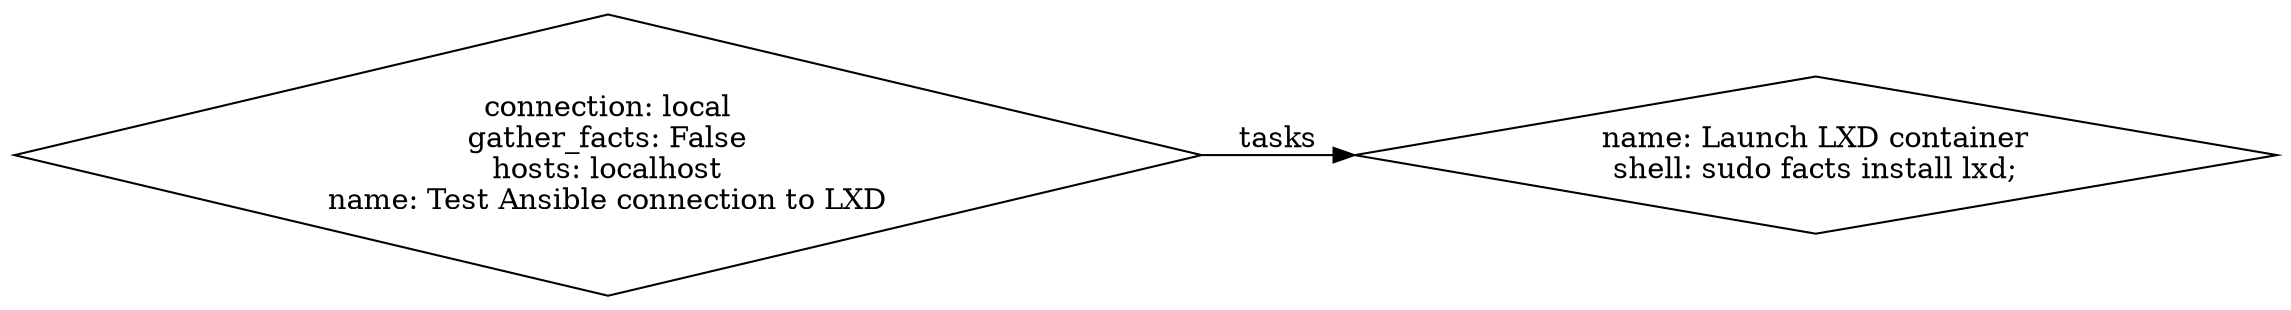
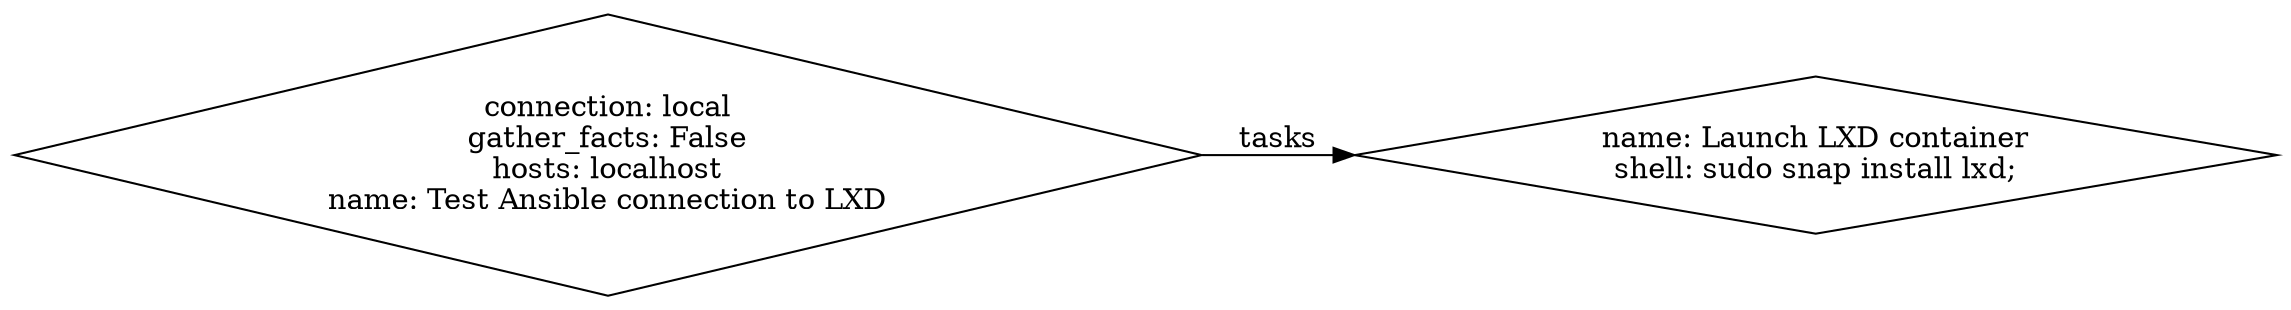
(1816, 155) -> (1816, 155)
